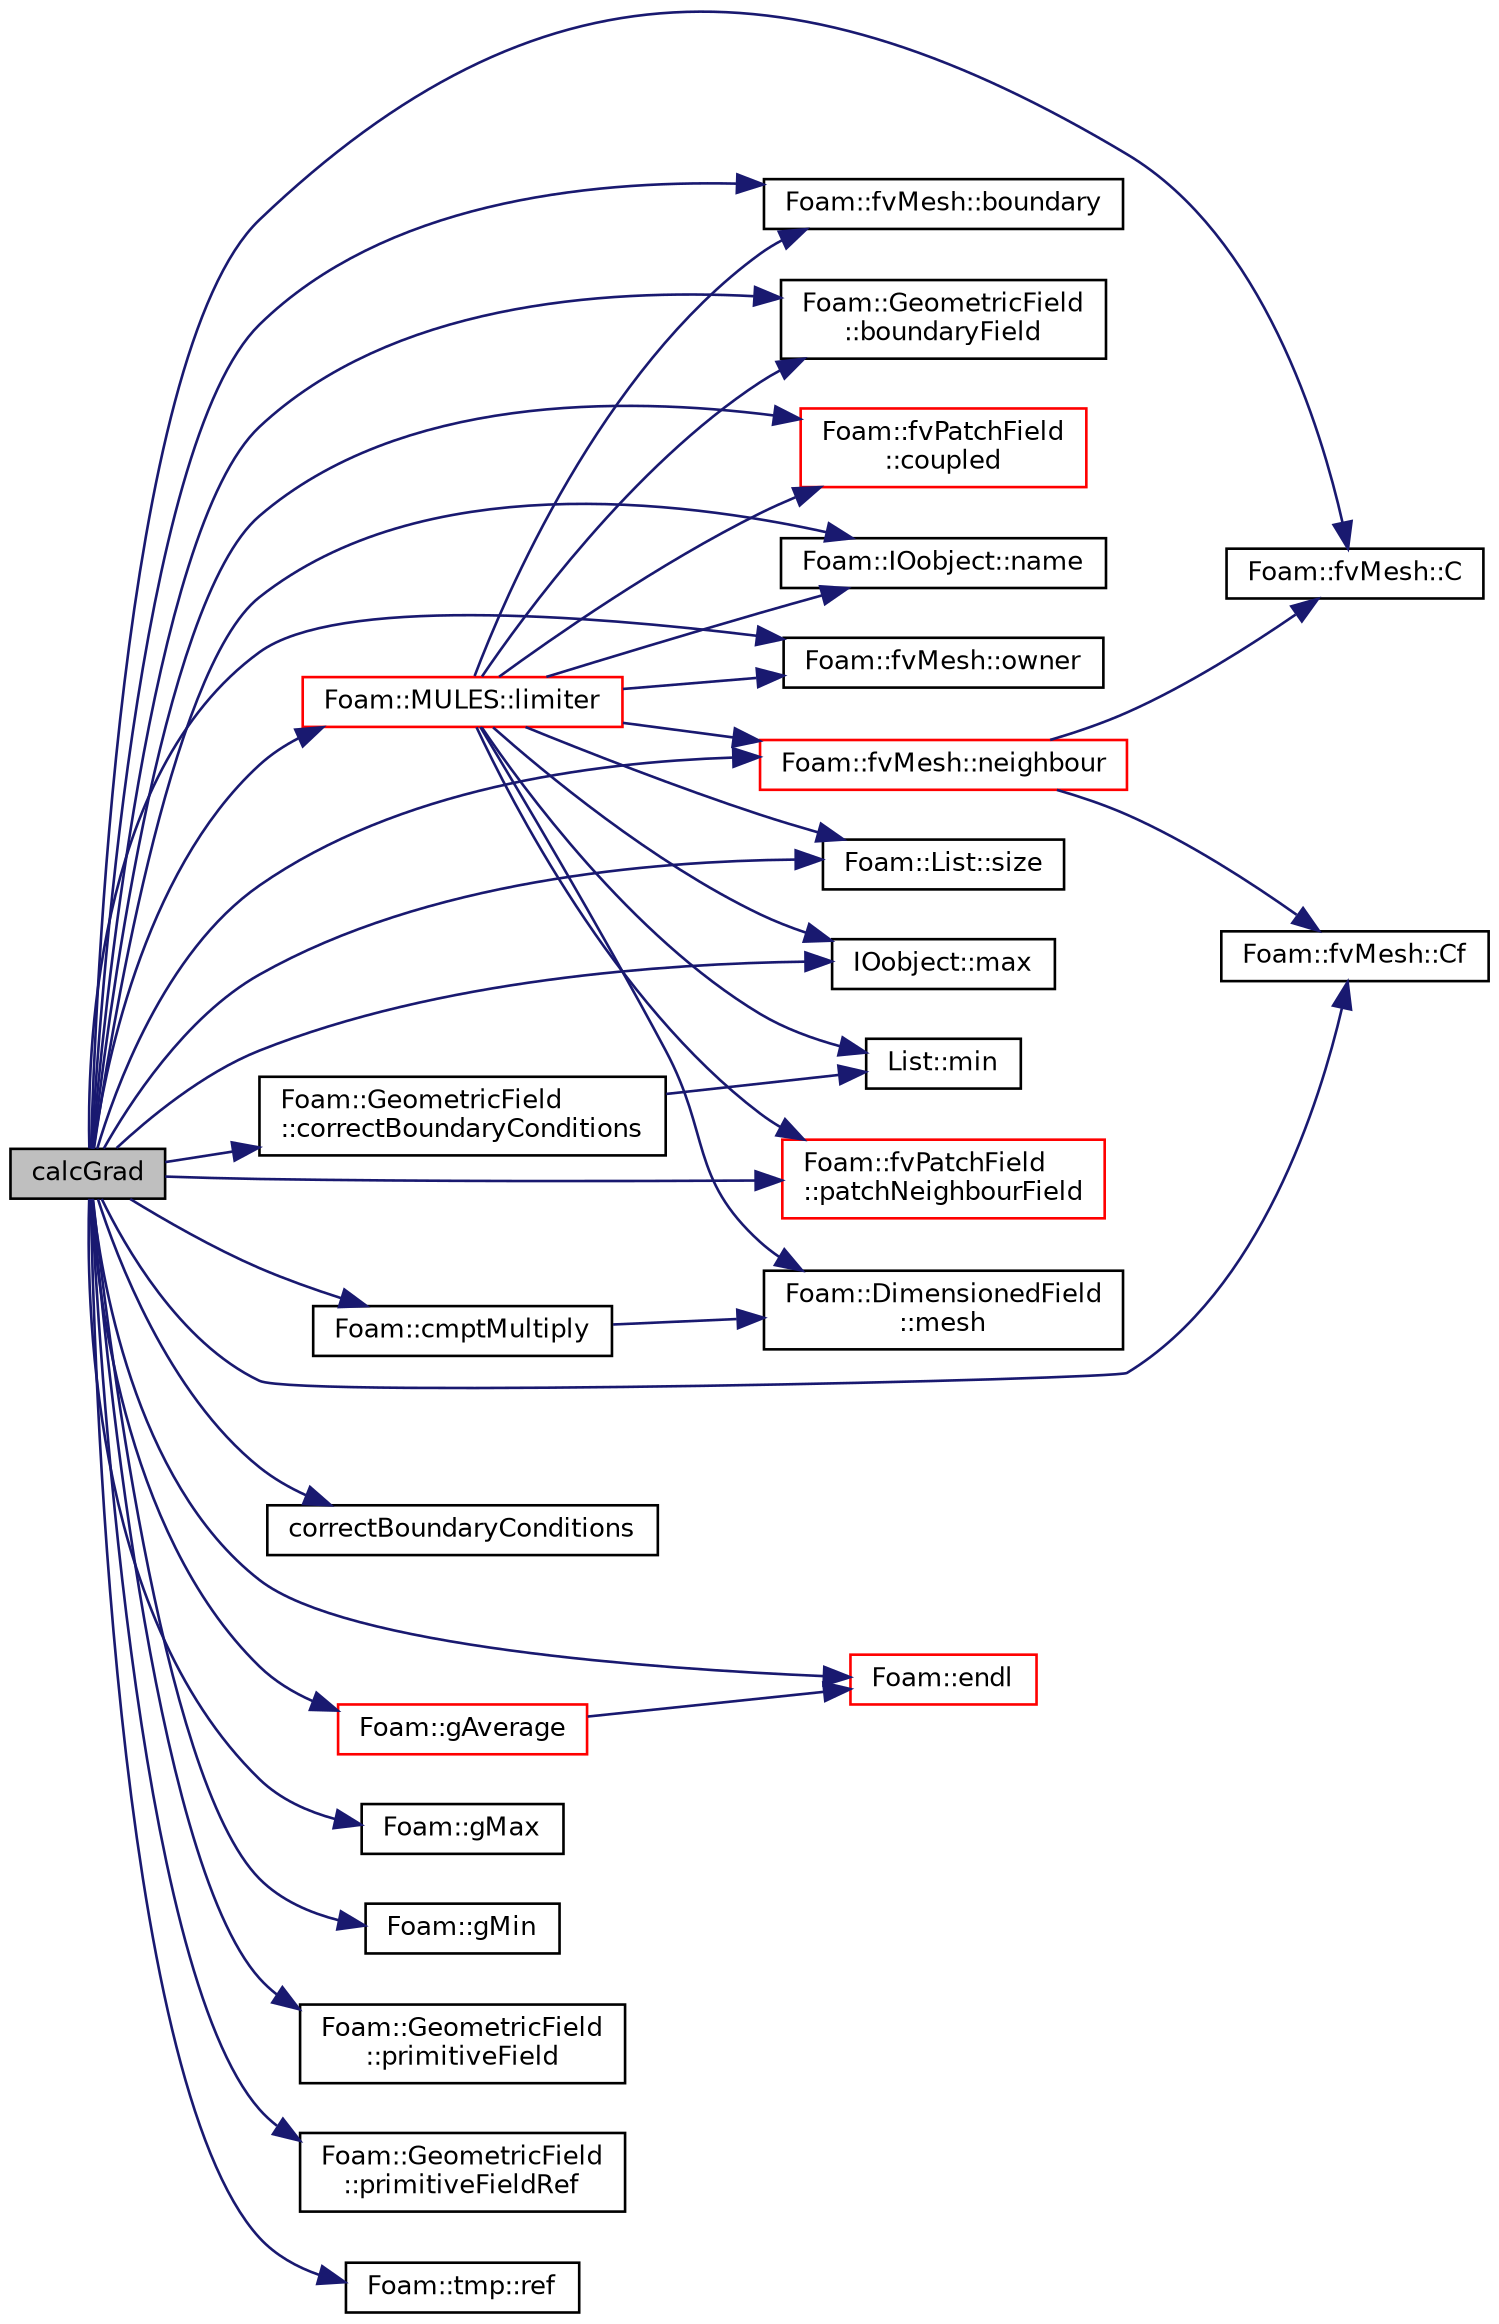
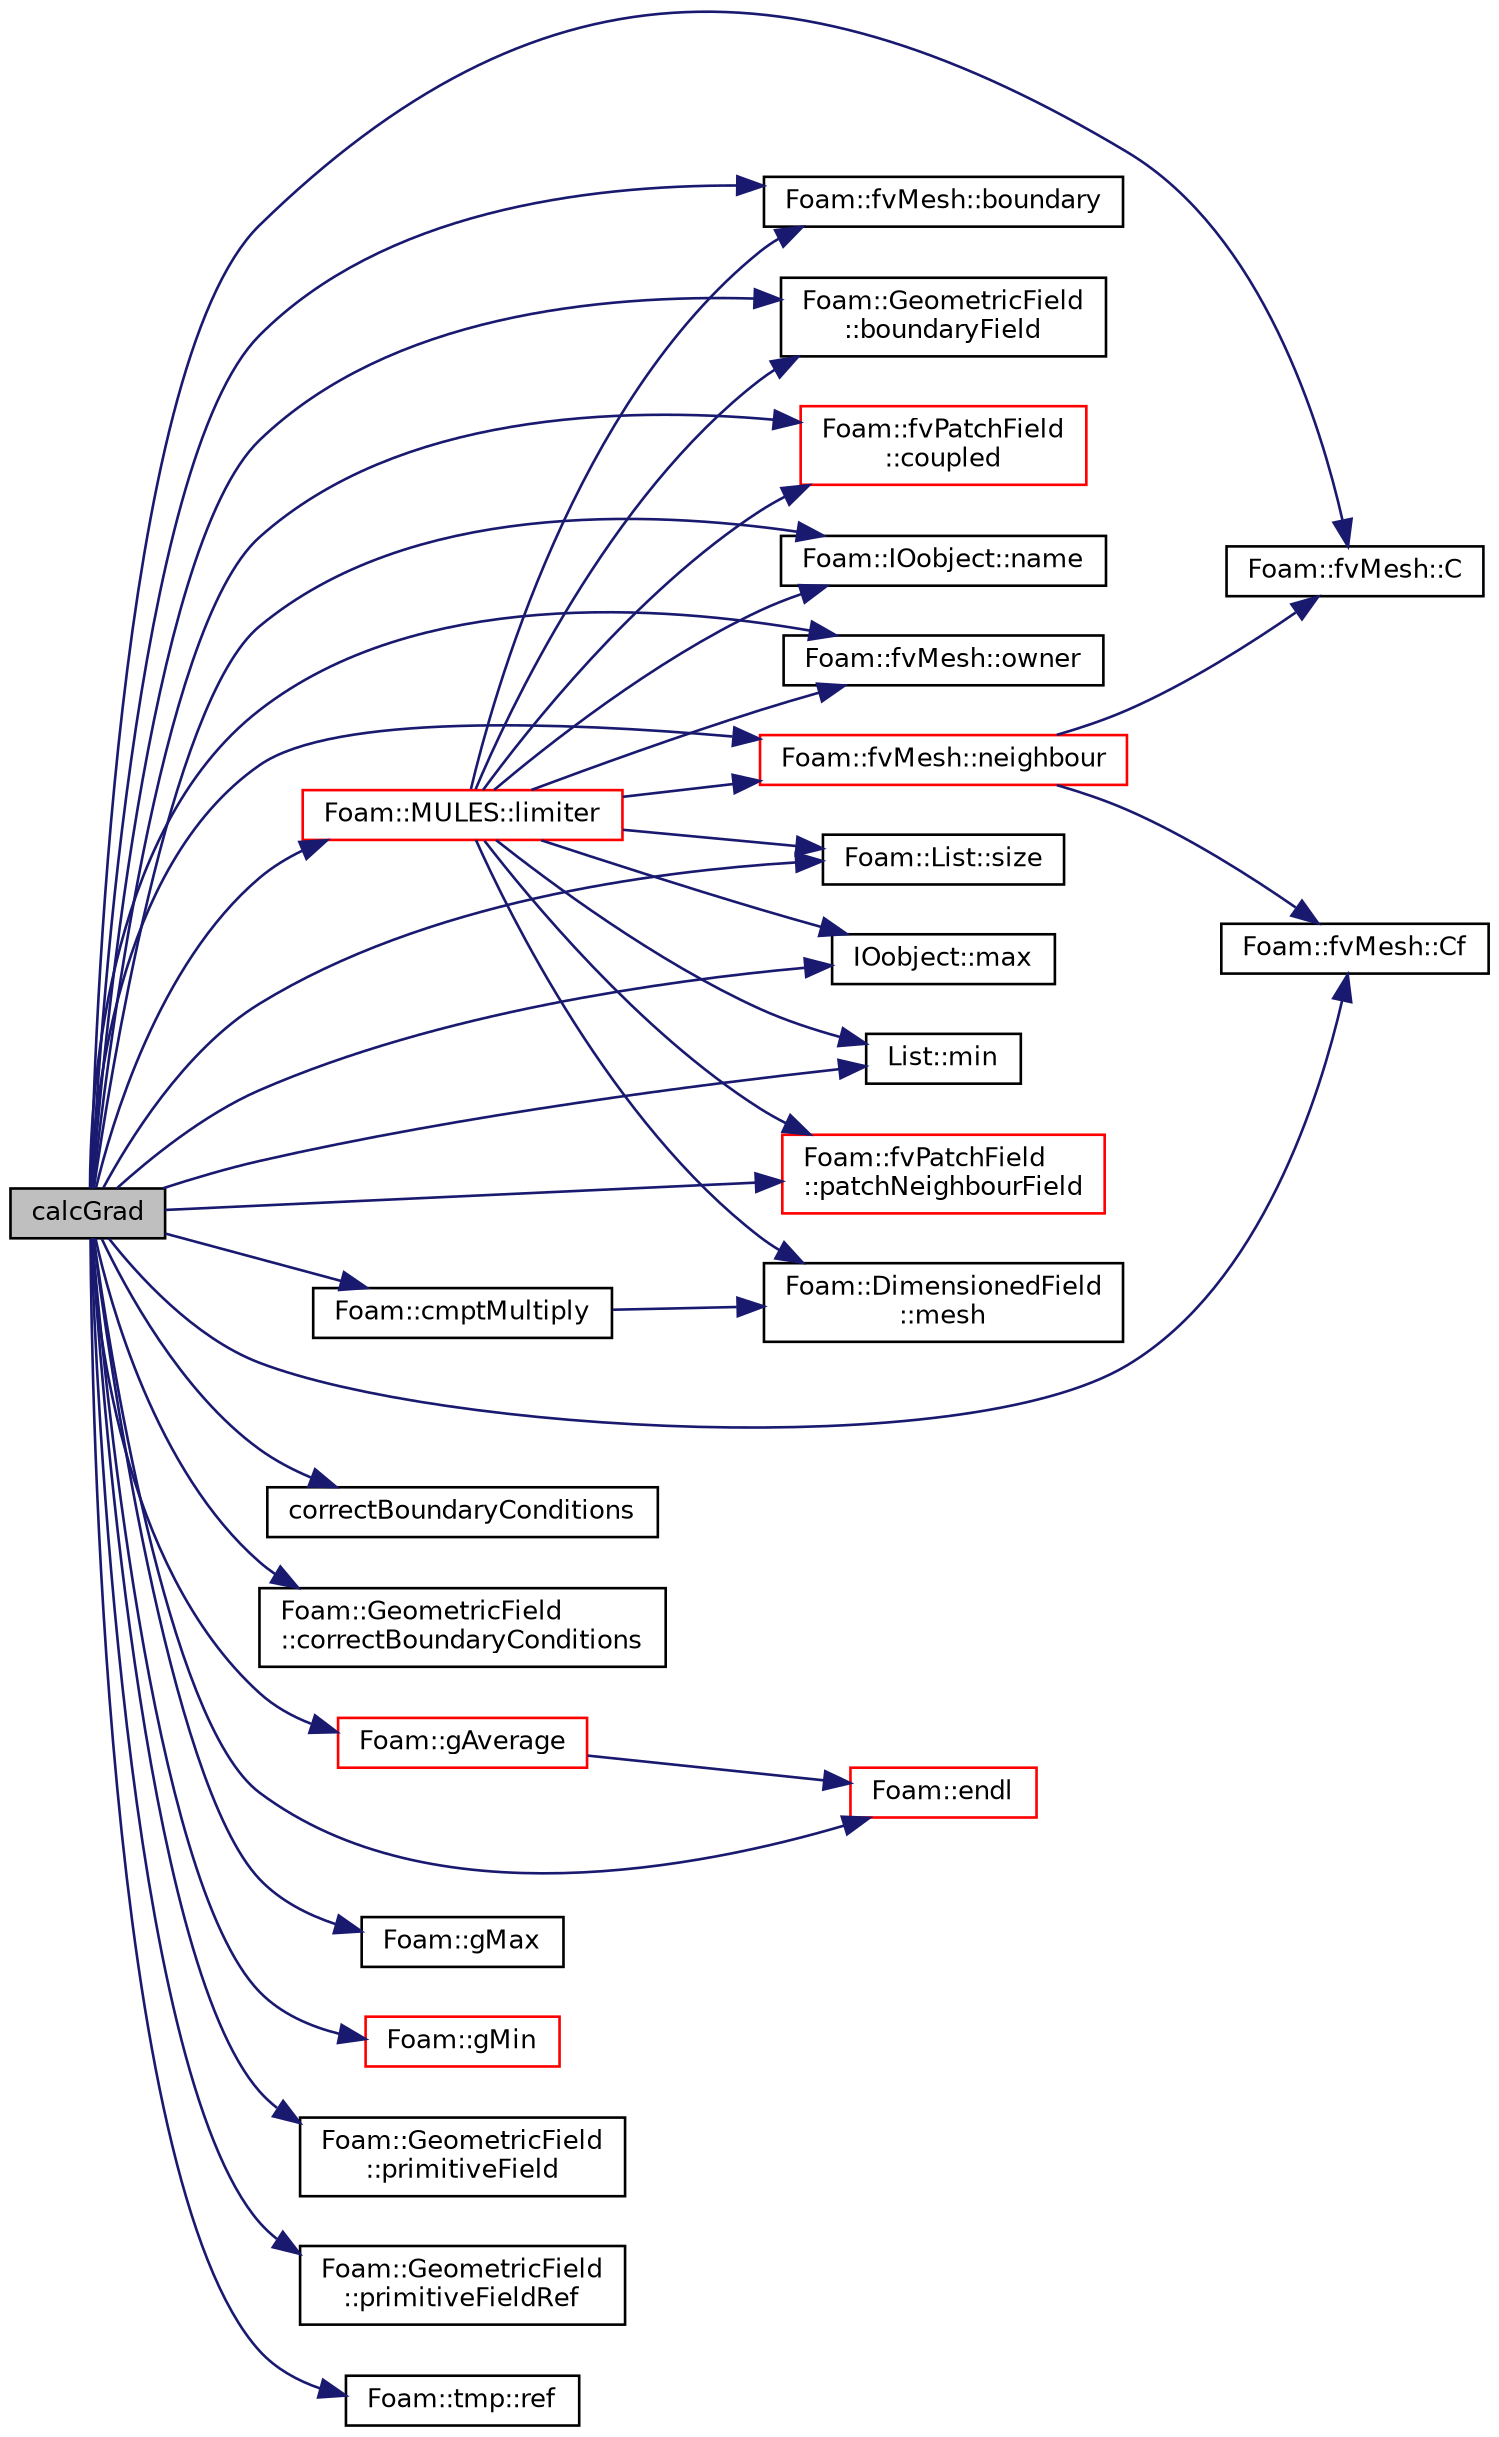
(752, 1084) -> (499, 1115)
(463, 1929) -> (463, 2042)
